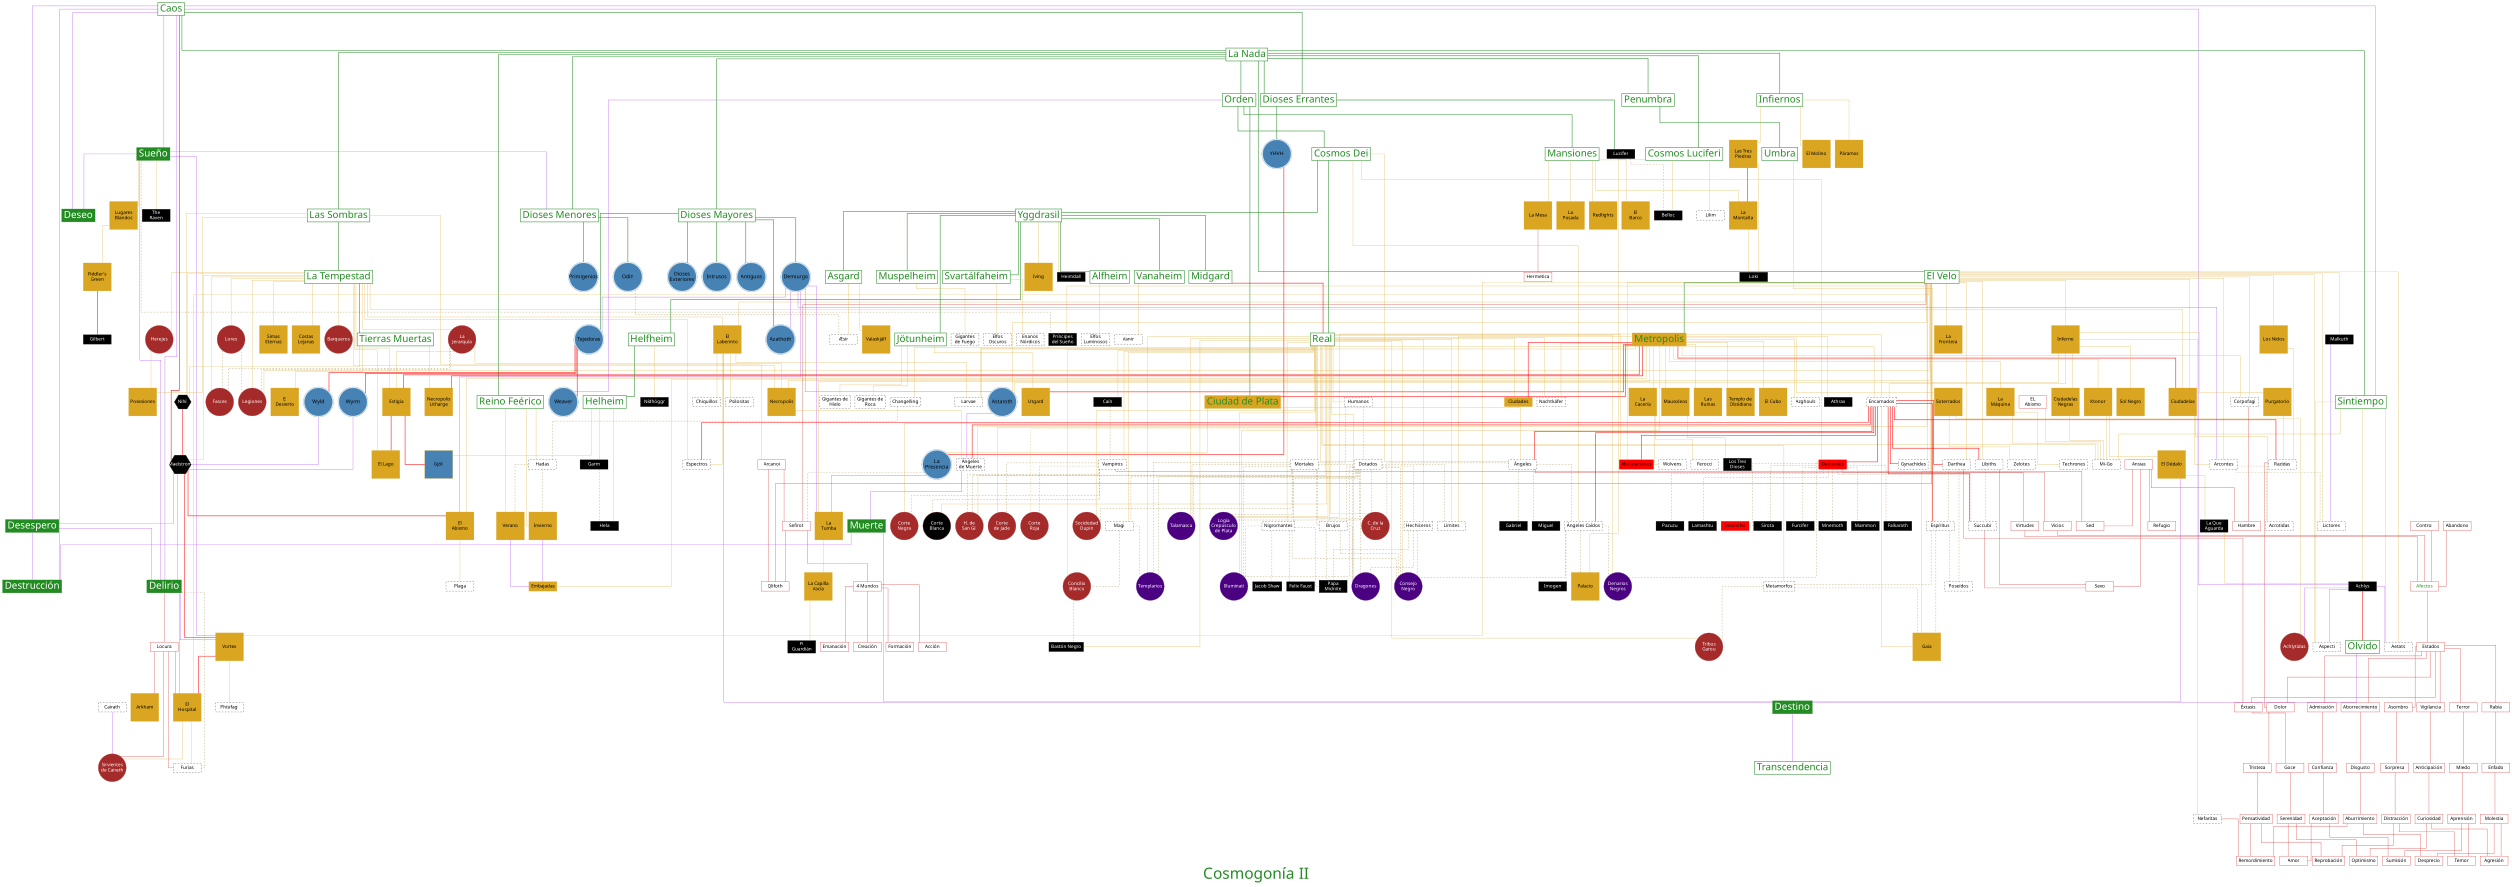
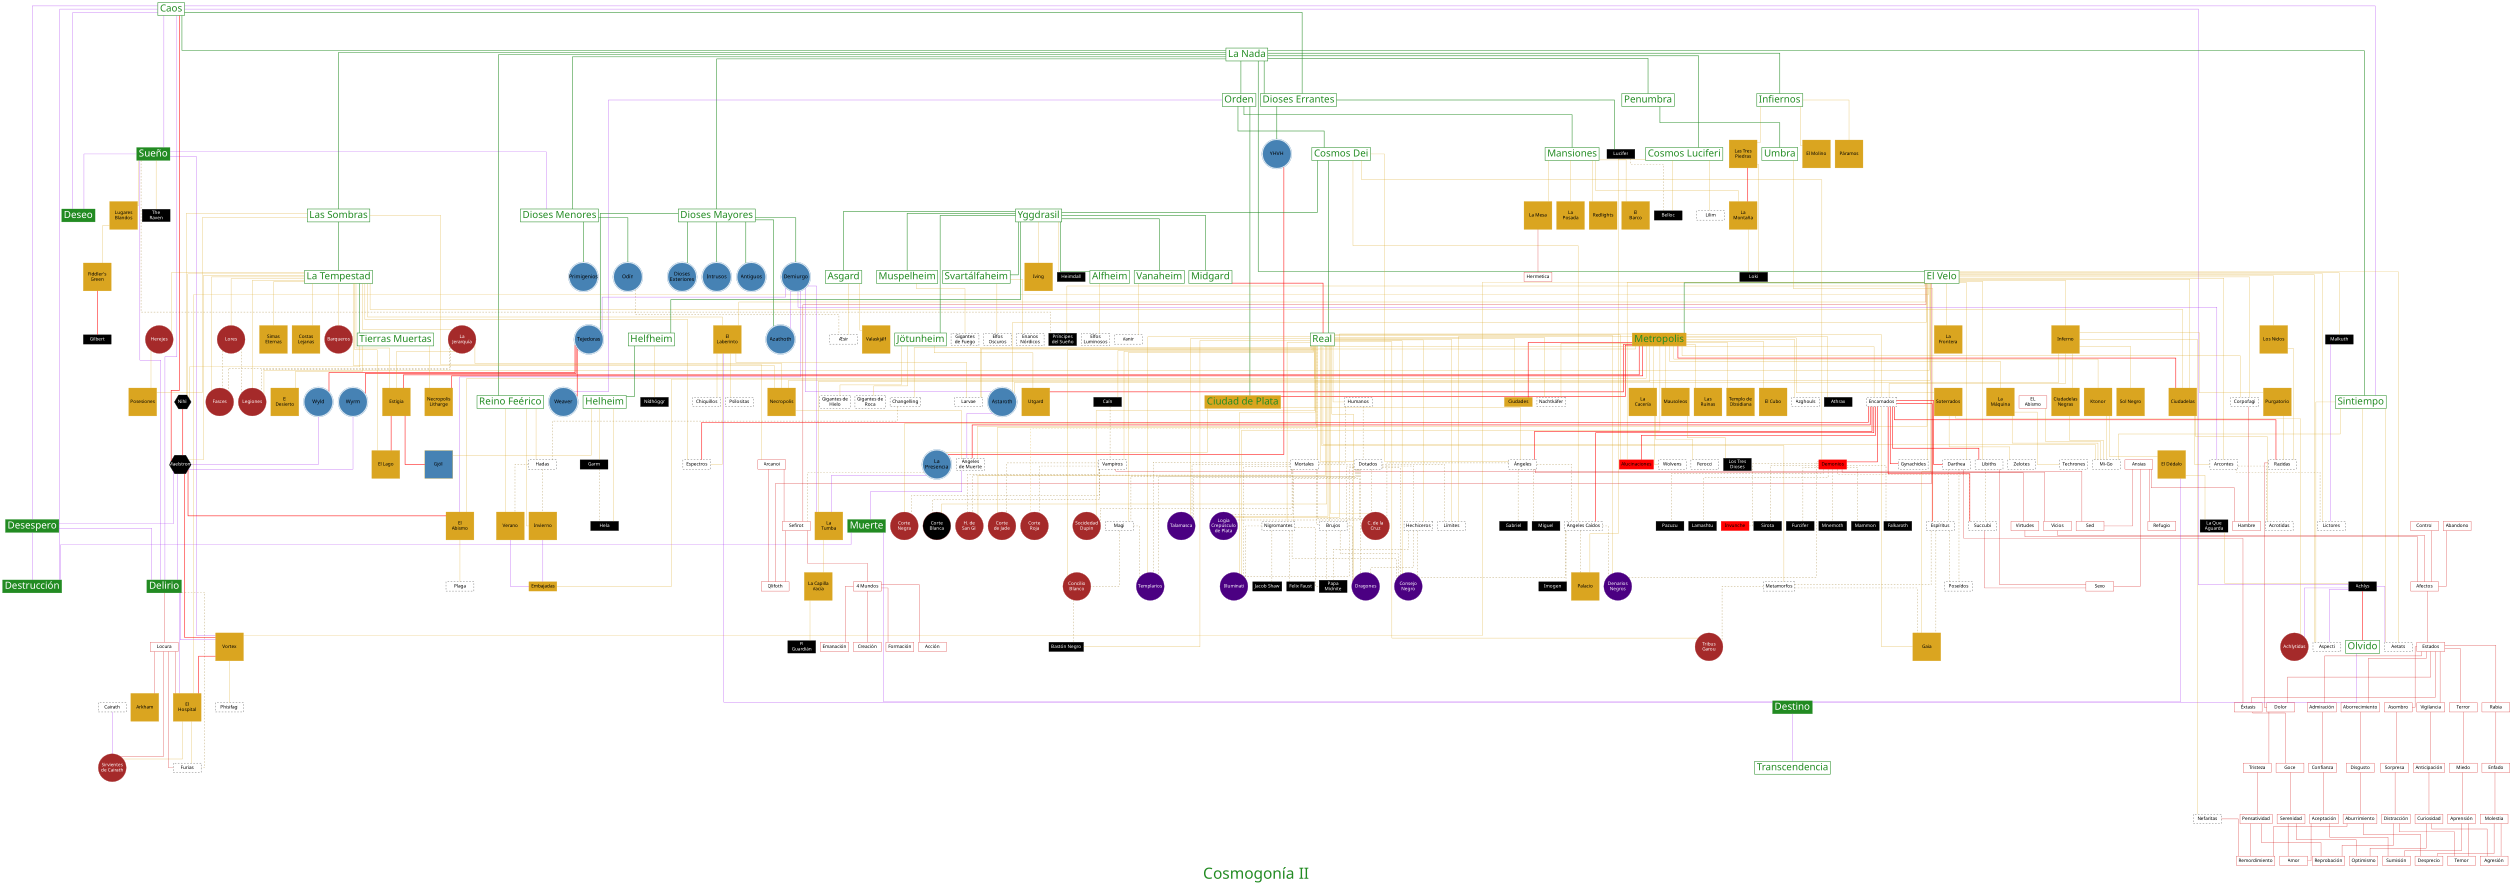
(2425, 586) -> (2425, 586)
